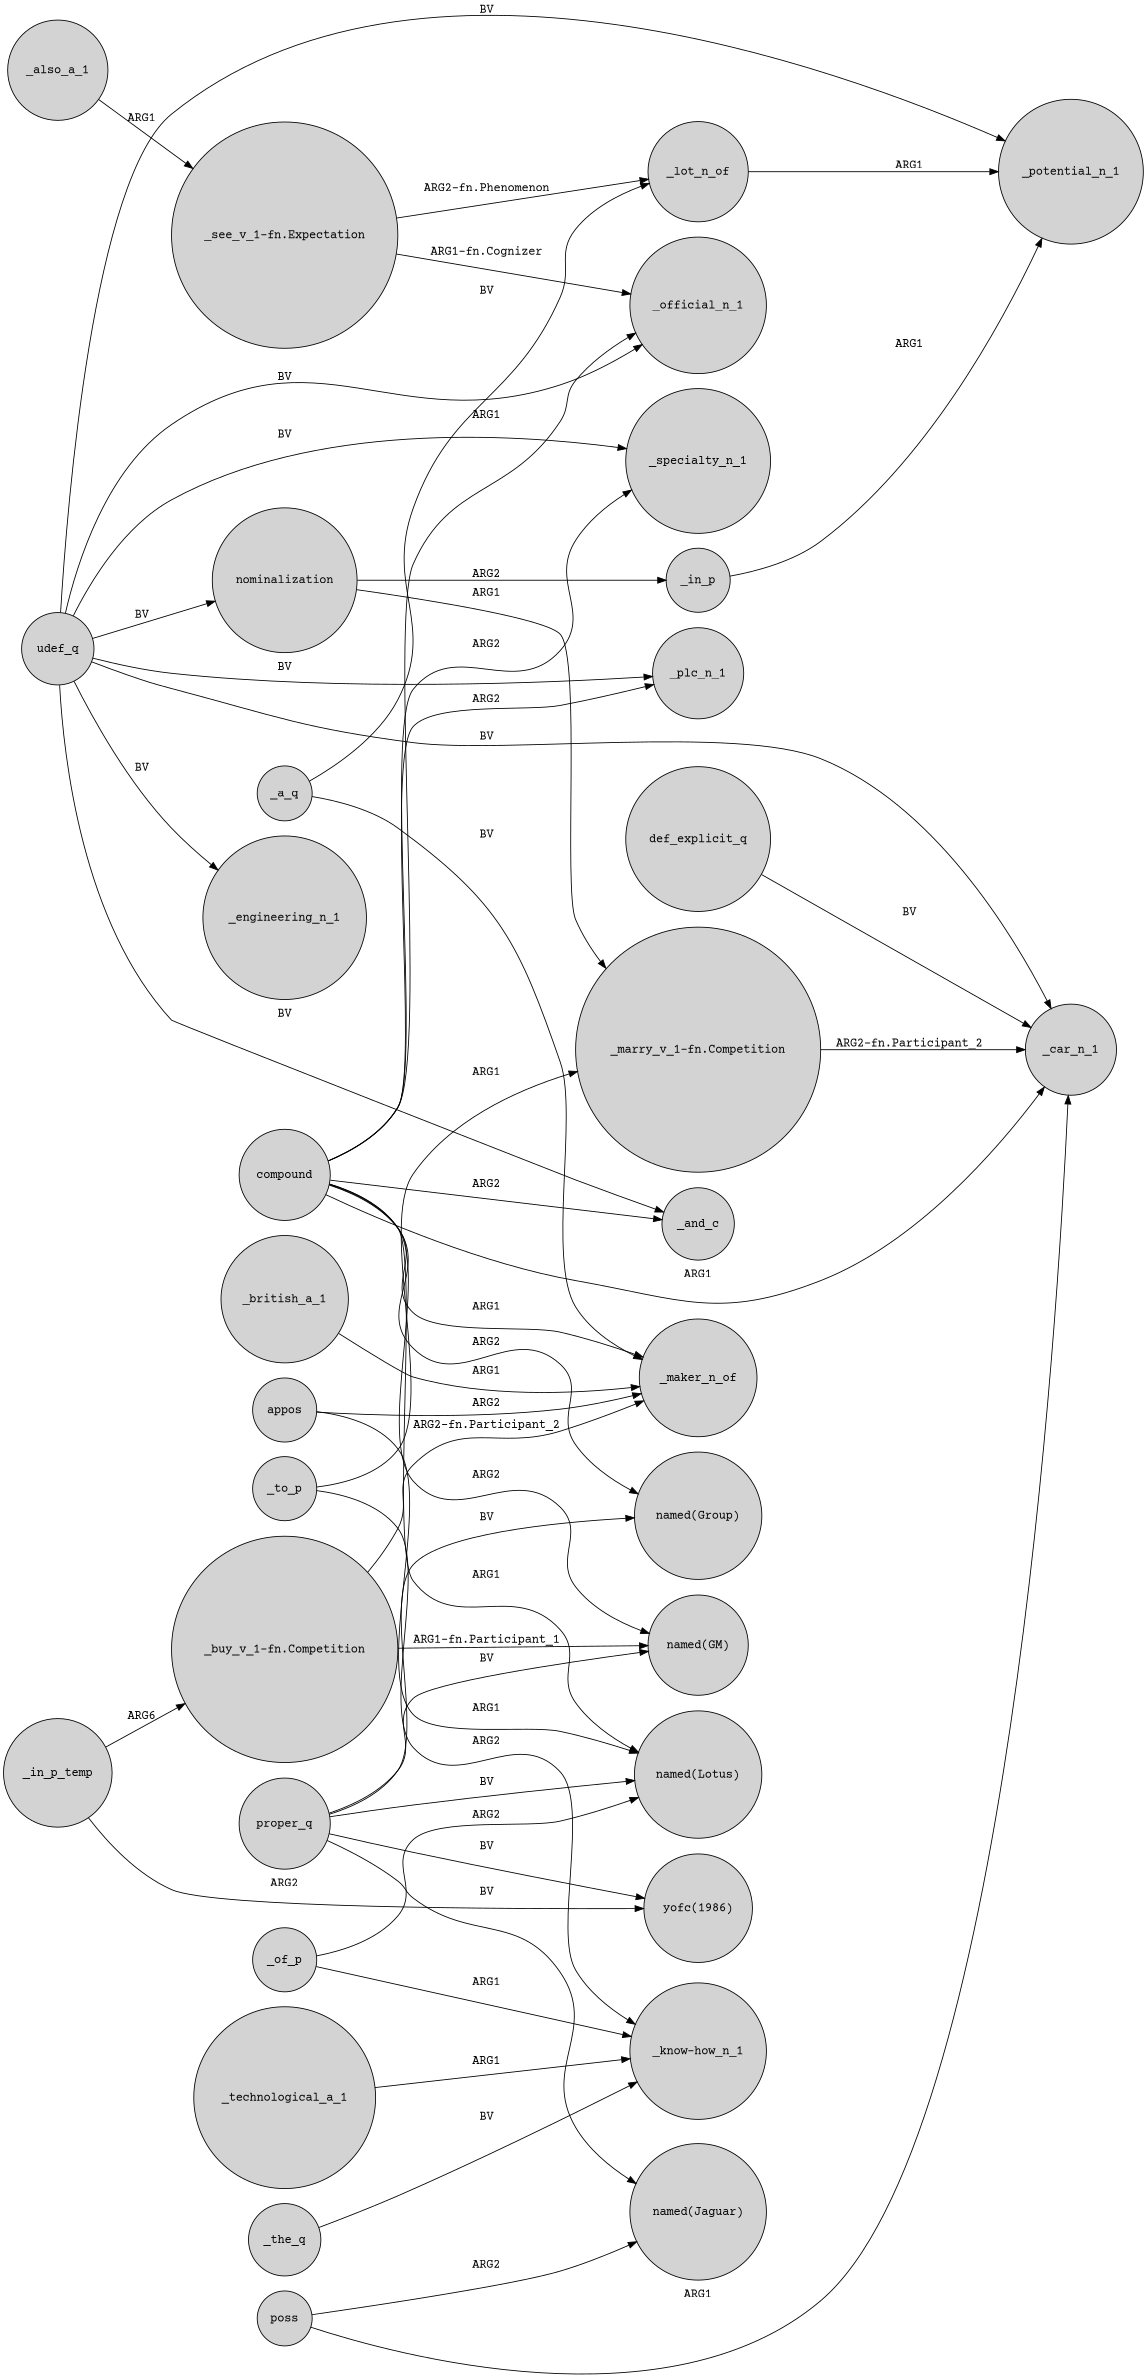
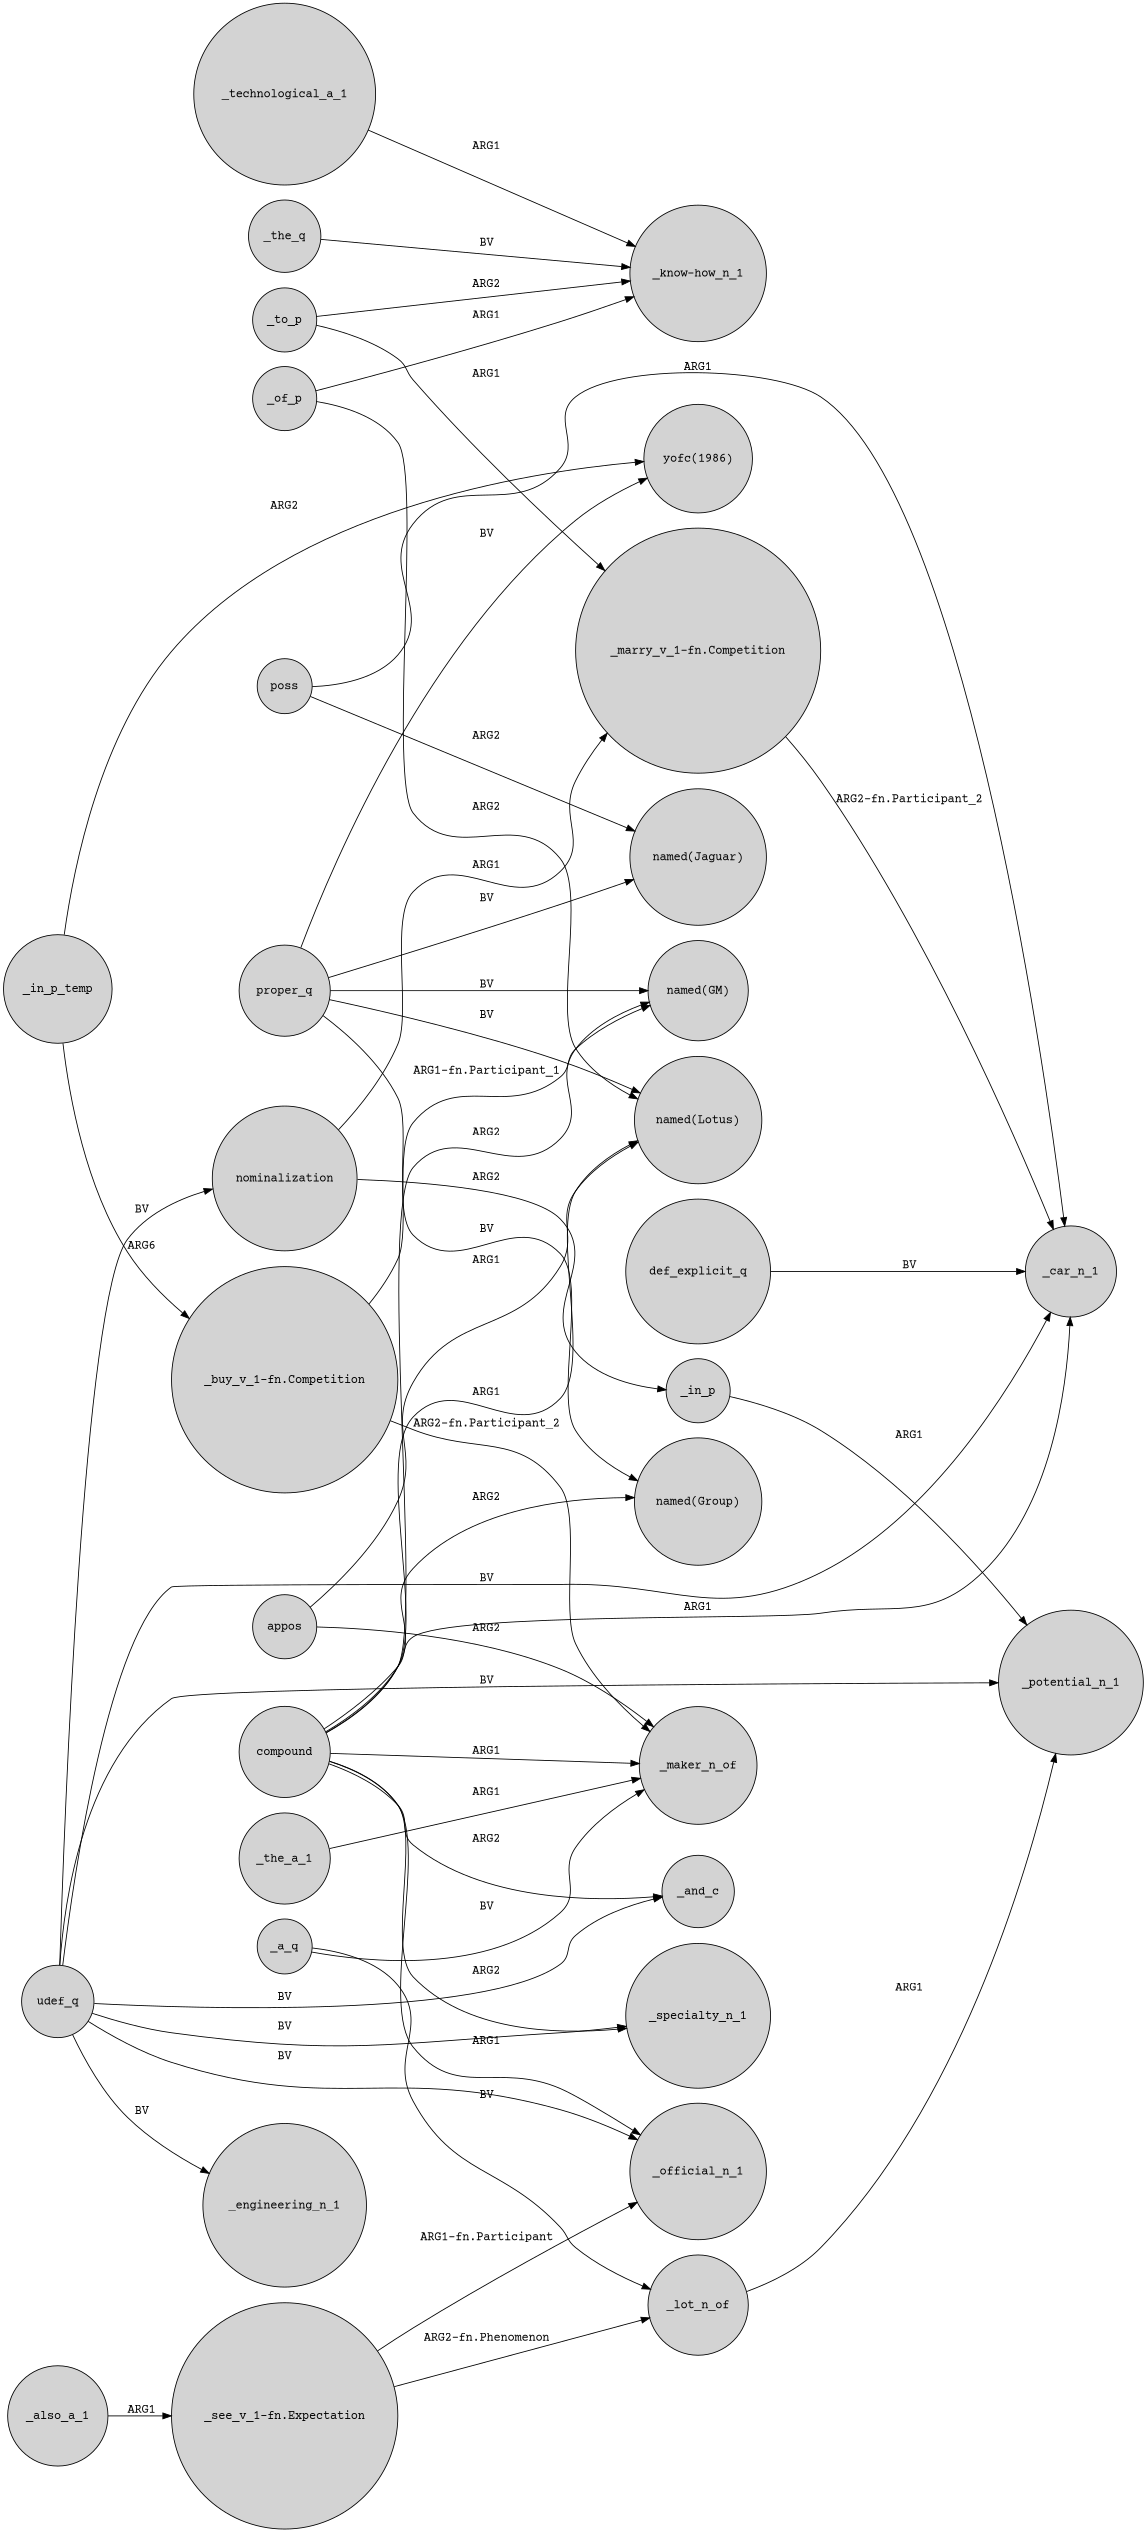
(487, 252) -> (487, 2237)
(698, 673) -> none
(285, 1299) -> (285, 1858)
